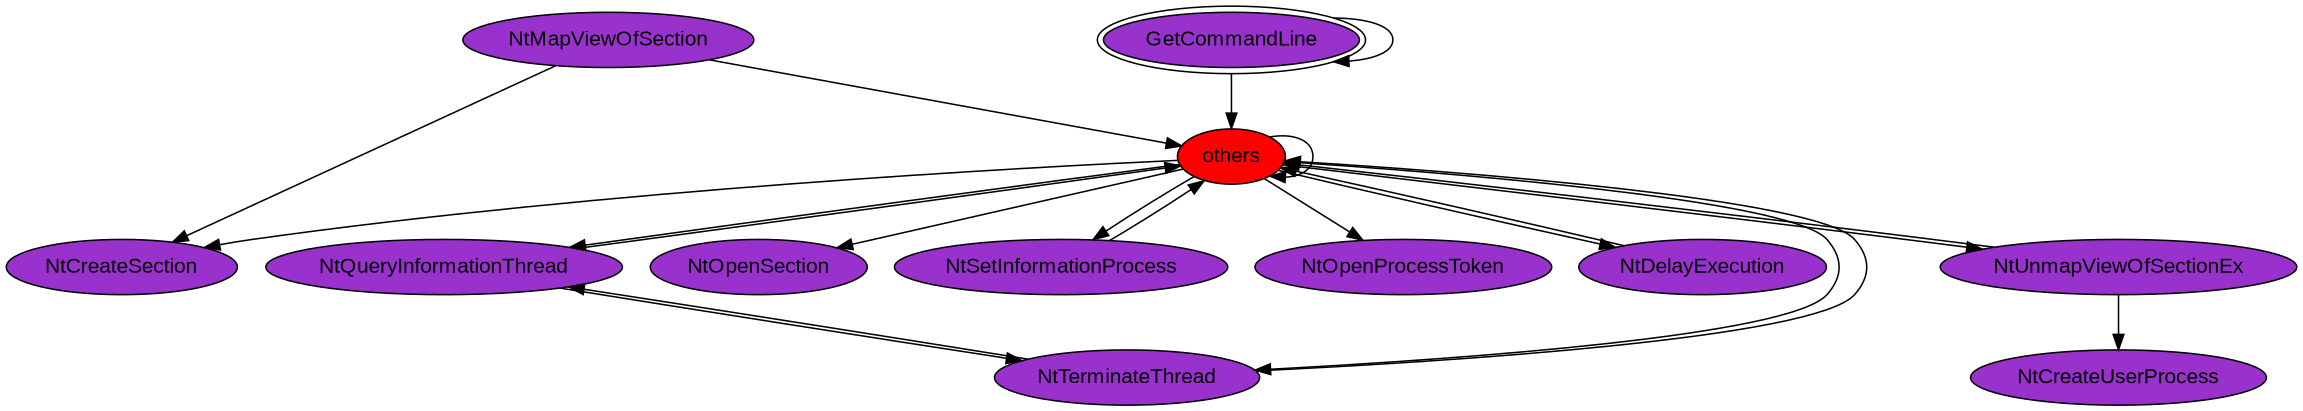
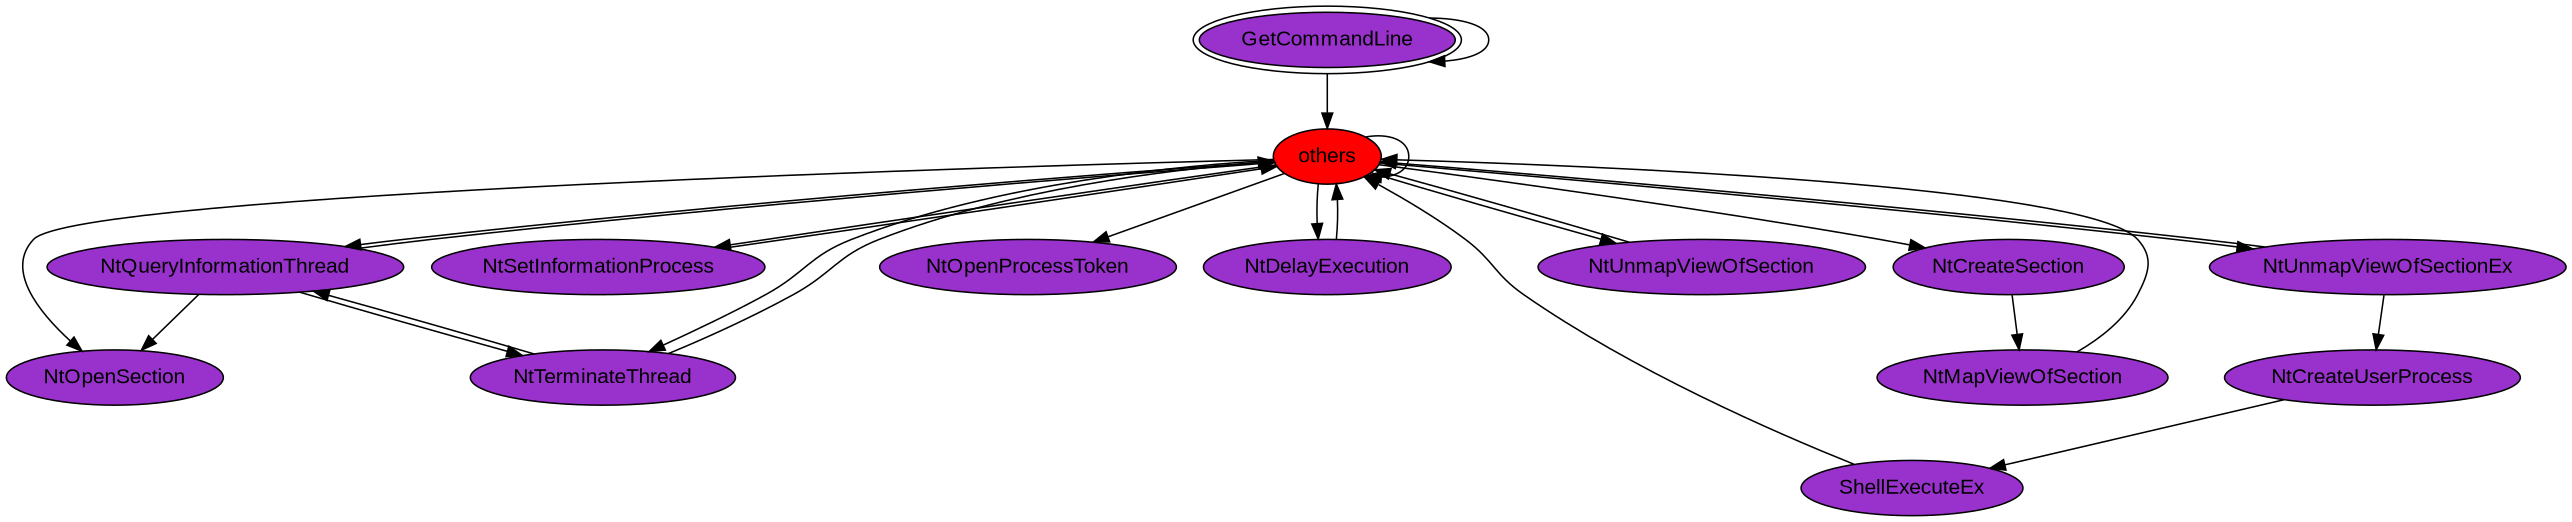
(371, 151) -> (2015, 315)
none -> (1702, 267)
none -> (176, 317)
none -> (1912, 488)
